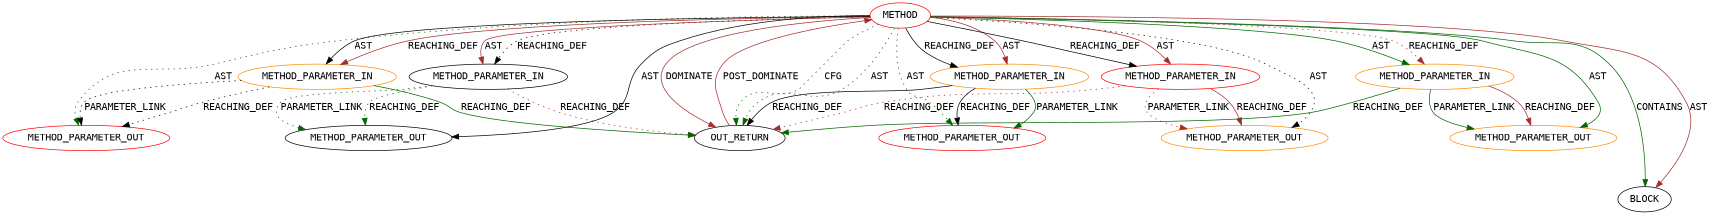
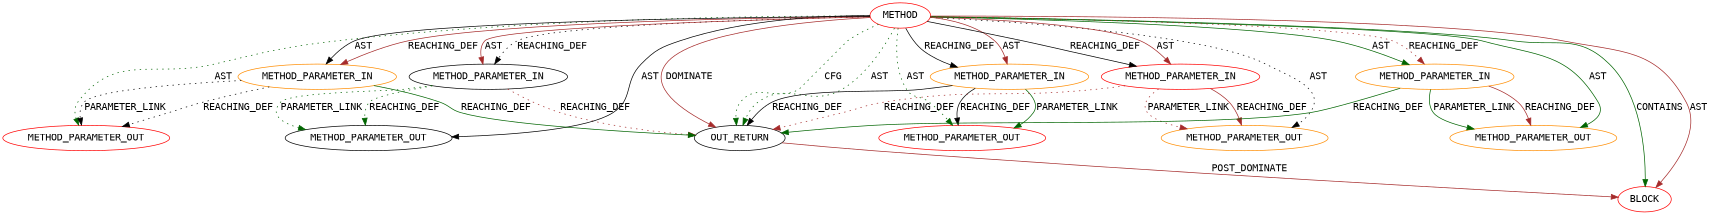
(759, 44) -> (1196, 173)
(1645, 199) -> (1645, 199)
